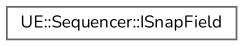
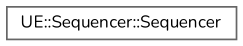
(122, 23) -> (122, 23)
